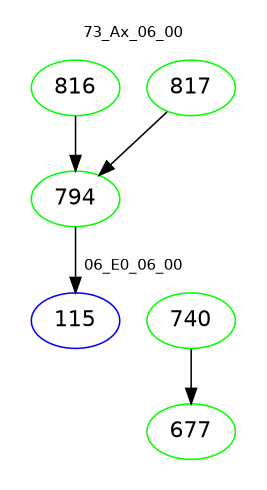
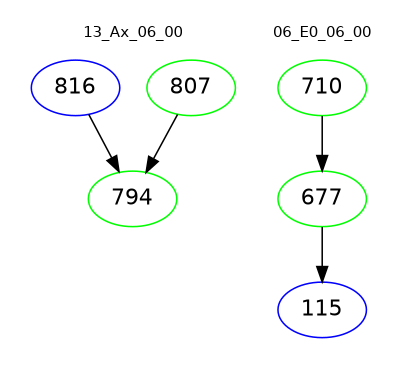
(133, 33) -> (133, 33)
(76, 88) -> (76, 88)
(191, 88) -> (191, 88)
(76, 261) -> (322, 247)
(191, 321) -> (322, 88)
